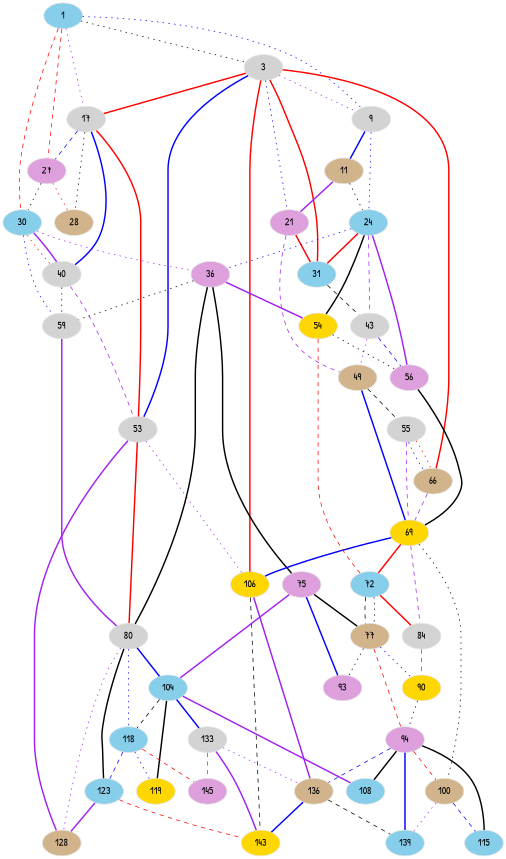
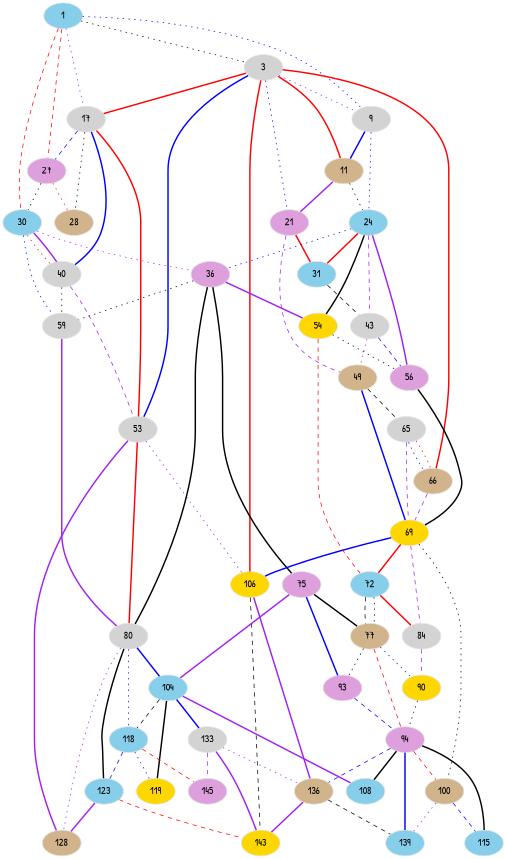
(306, 168) -> (318, 111)
(406, 429) -> (406, 429)
none -> (374, 714)
(287, 817) -> (287, 817)
